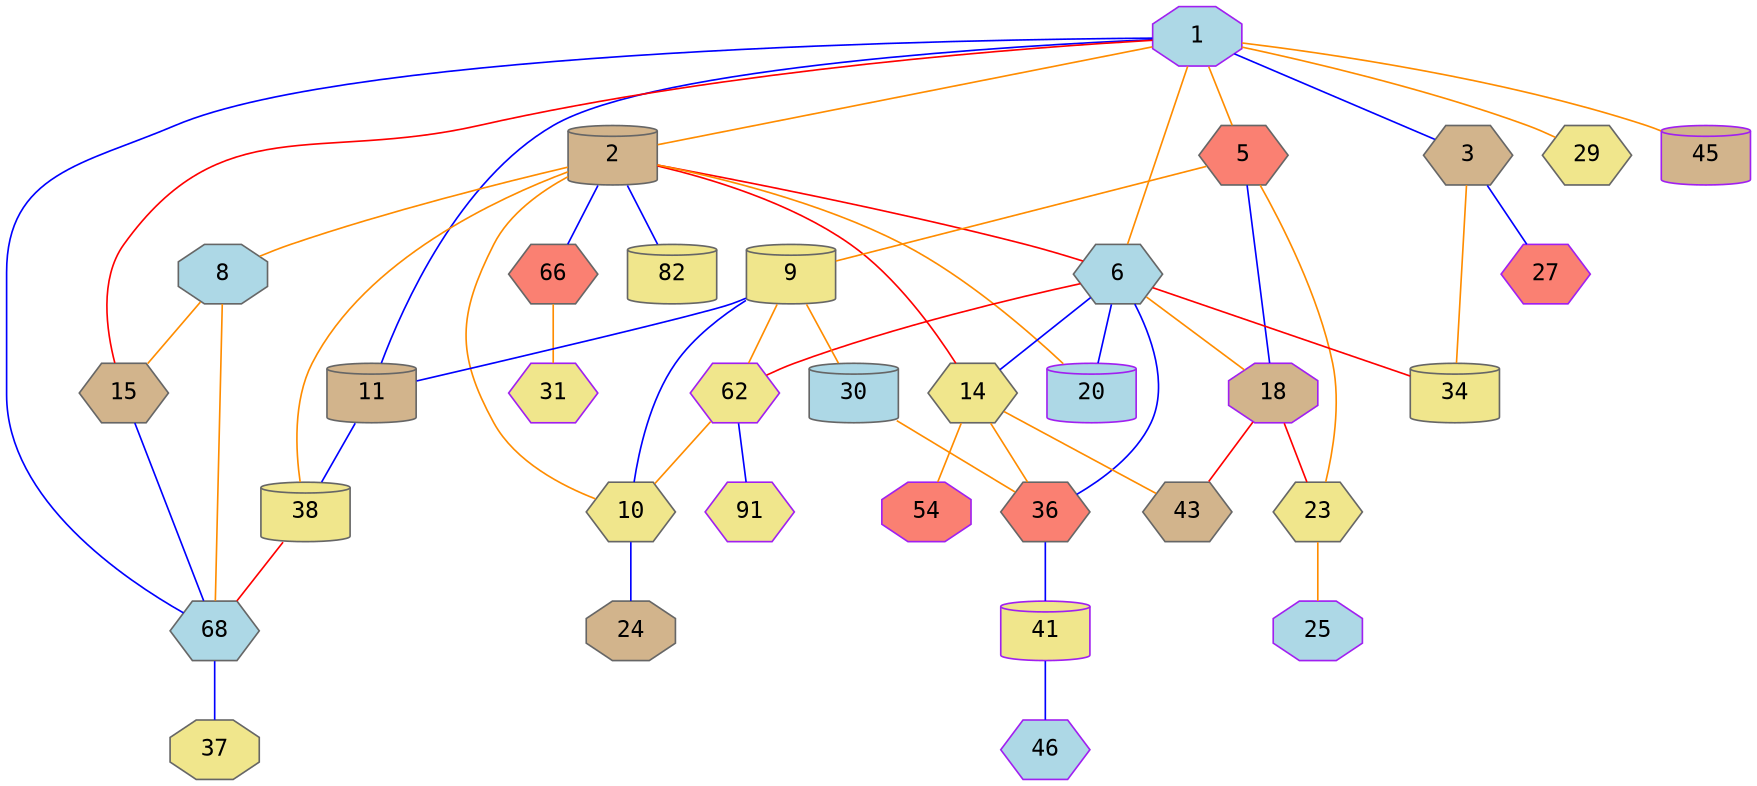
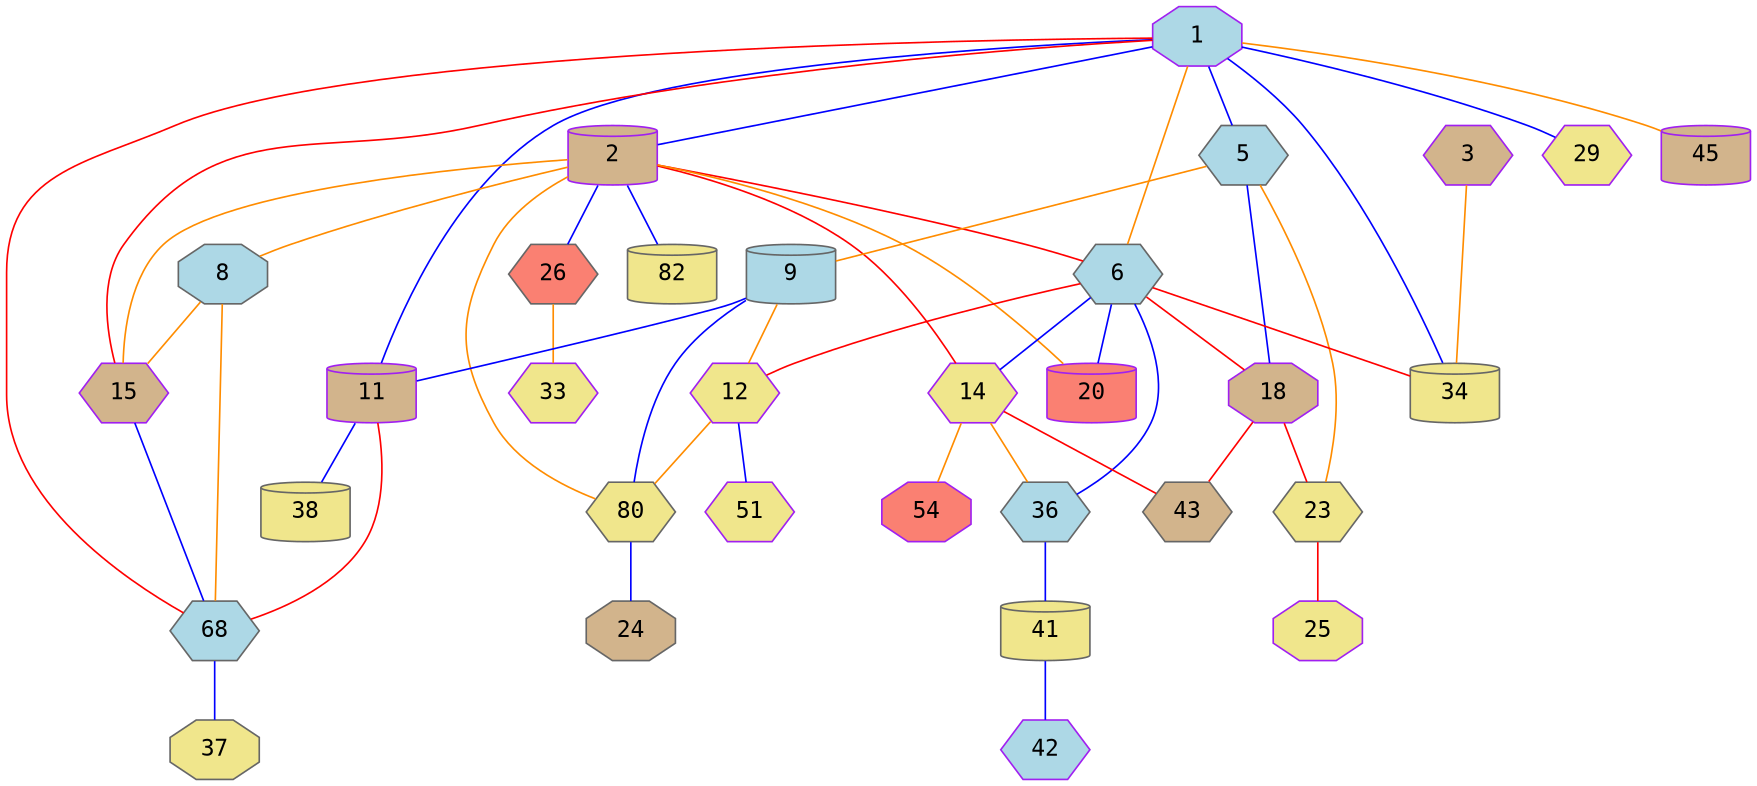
(1401, 86) -> (1401, 86)
(333, 88) -> (333, 88)
(905, 96) -> (905, 96)
(1220, 96) -> (1220, 96)
(1335, 97) -> (1354, 196)
(613, 155) -> (613, 155)
(1243, 155) -> (1243, 155)
(1468, 155) -> (1468, 155)
(1587, 155) -> (1587, 155)
(553, 274) -> (553, 274)
(791, 274) -> (791, 274)
(1546, 274) -> none
(376, 284) -> (297, 194)
(1195, 333) -> (1195, 333)
(124, 393) -> (124, 393)
(372, 393) -> (372, 393)
(553, 393) -> (553, 393)
(735, 393) -> (735, 393)
(854, 393) -> none
(973, 393) -> (973, 393)
(1092, 393) -> (1092, 393)
(1080, 452) -> (1080, 452)
(631, 512) -> (631, 512)
(750, 512) -> (750, 512)
(1045, 512) -> (1045, 512)
(260, 572) -> (359, 549)
(1318, 572) -> (1318, 572)
(1045, 631) -> (1045, 631)
(1318, 631) -> (1318, 631)
(1045, 750) -> (1045, 750)
